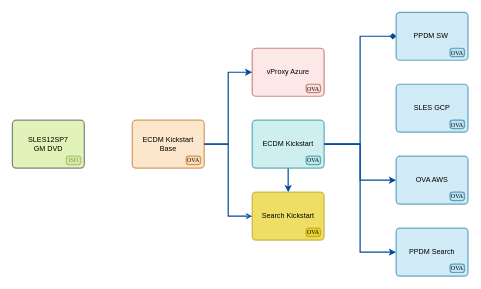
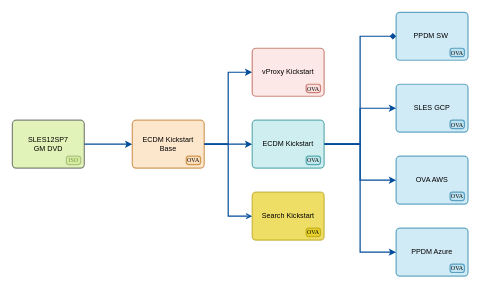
(288, 72) -> (288, 72)
none -> (105, 144)
none -> (238, 144)
(288, 177) -> (376, 108)
(432, 252) -> (432, 252)
